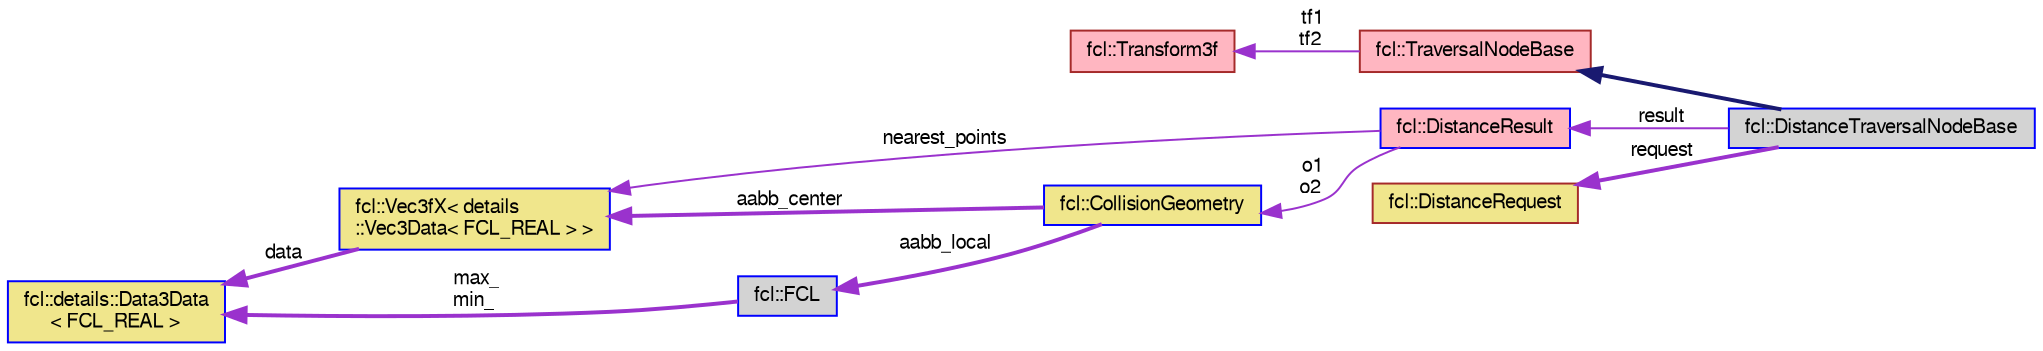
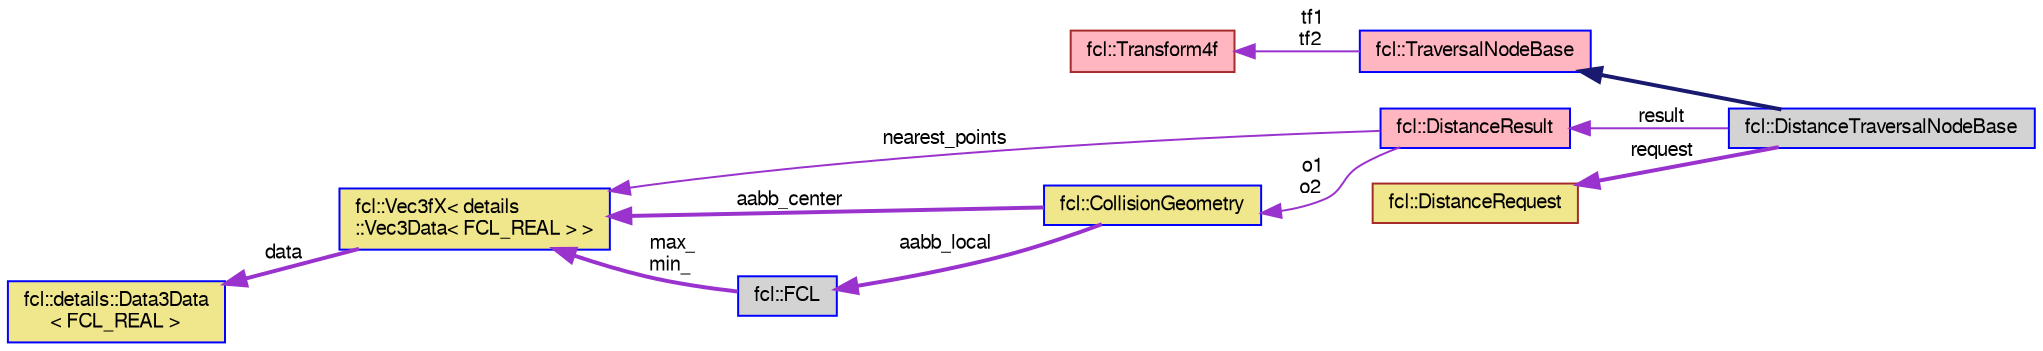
(1153, 51) -> (1153, 51)
(1475, 51) -> (1475, 51)
(492, 315) -> (655, 278)
